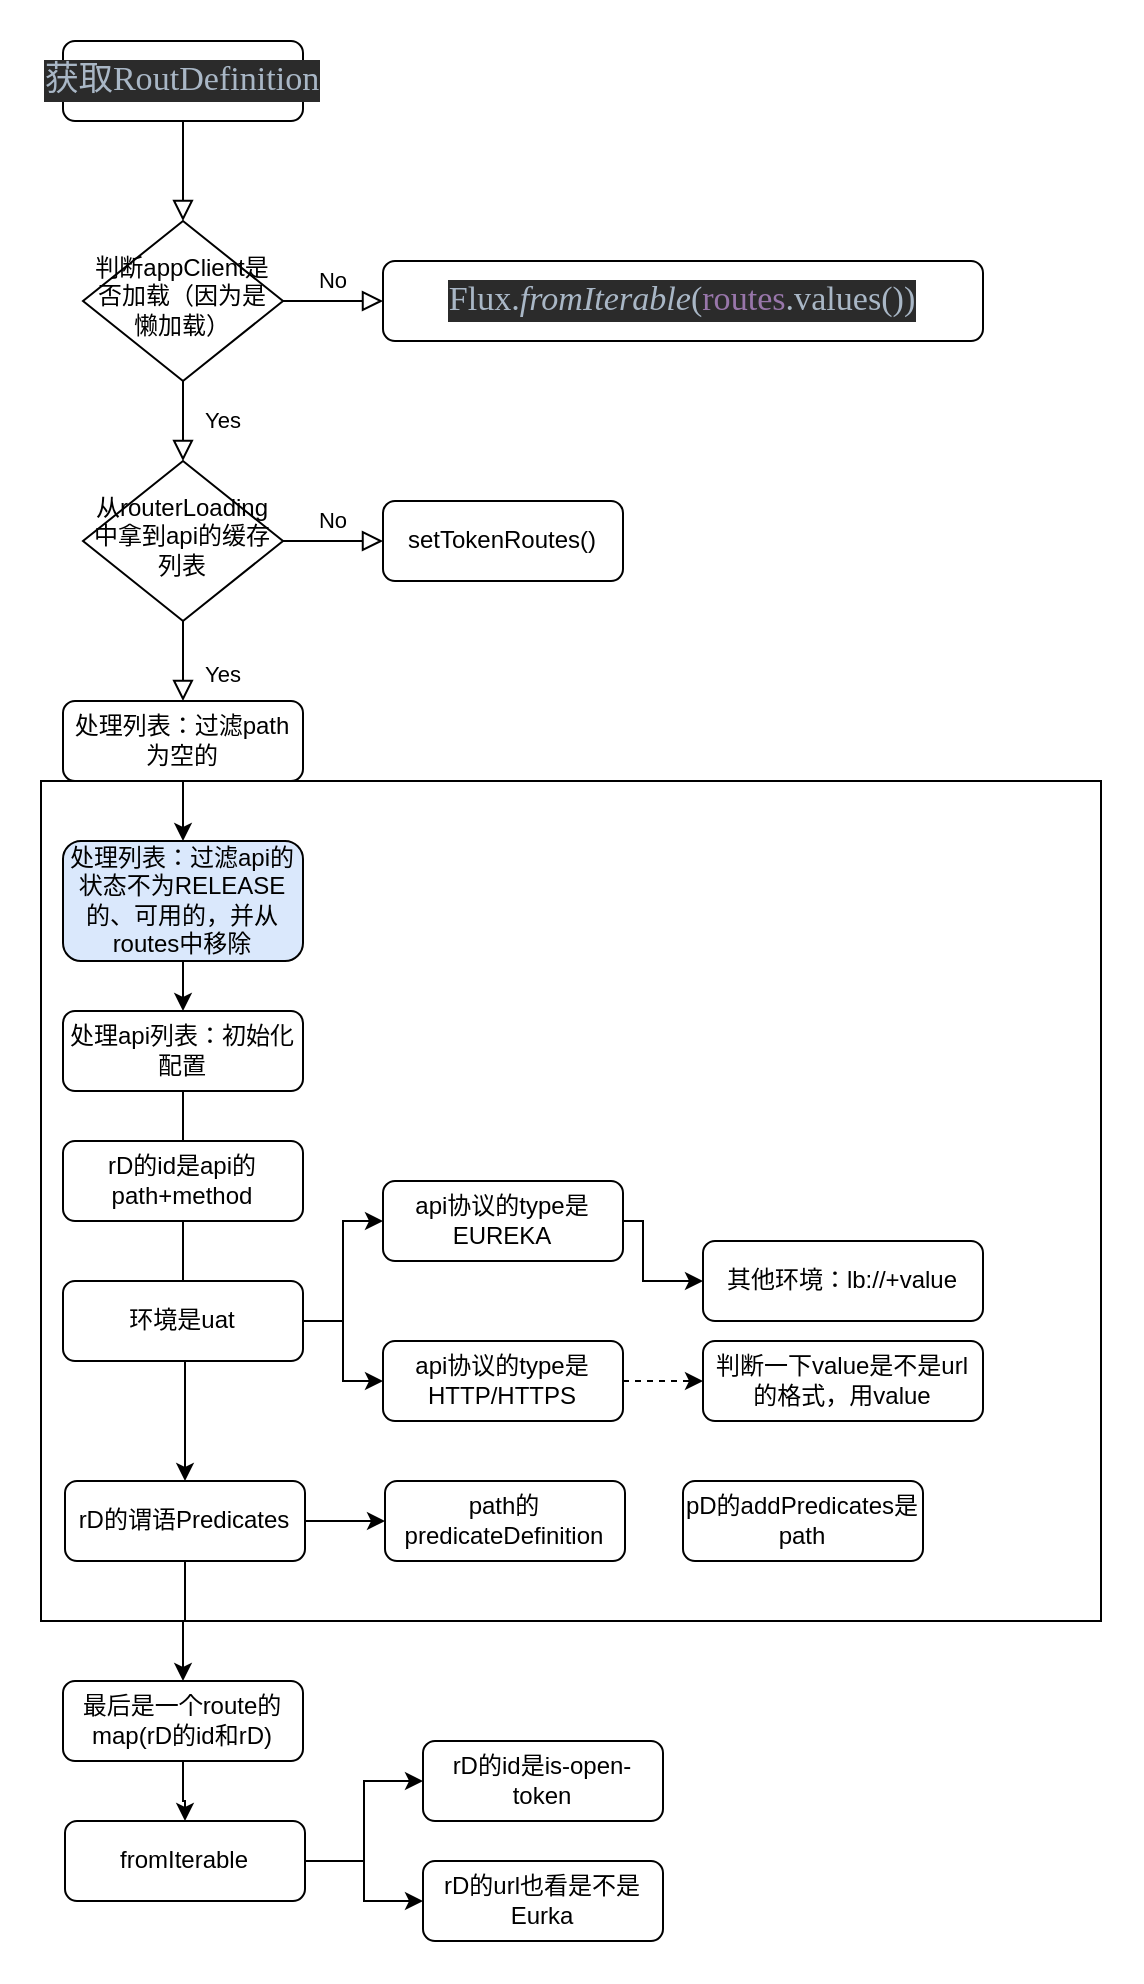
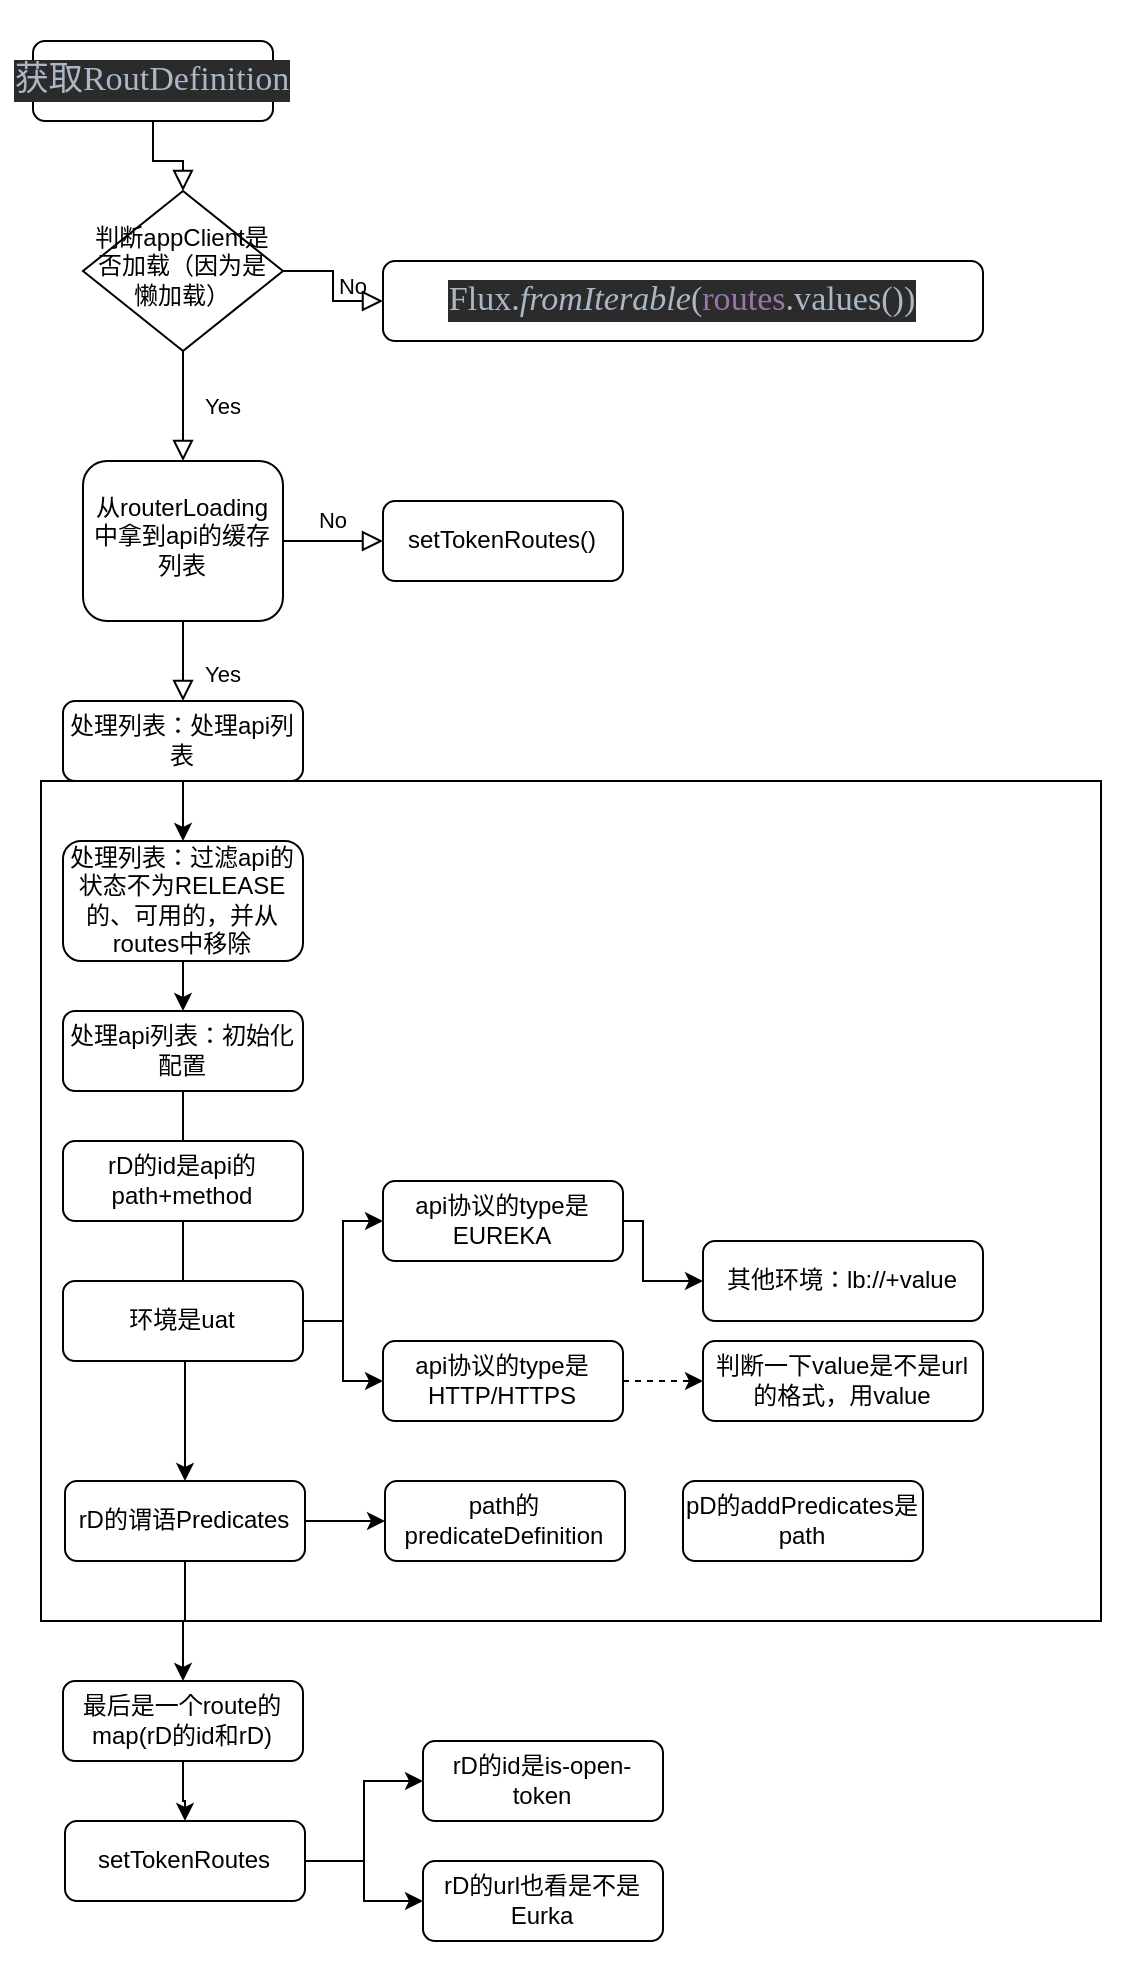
(183, 81) -> (153, 81)
(183, 301) -> (183, 271)
(183, 541) -> (183, 541)
(183, 741) -> (183, 741)
(183, 901) -> (183, 901)
(185, 1861) -> (185, 1861)
